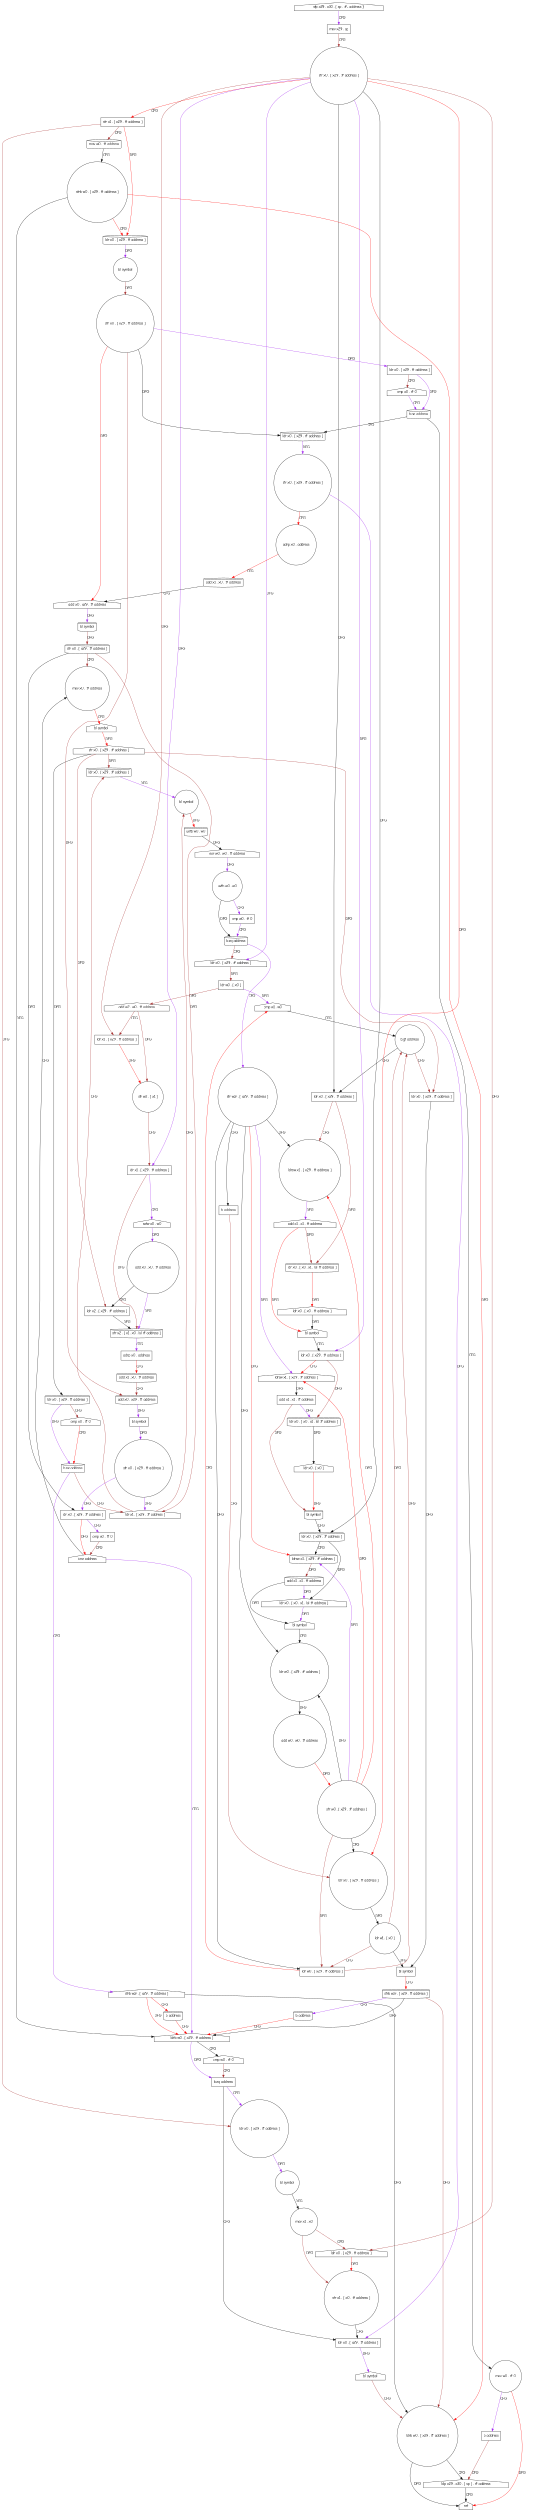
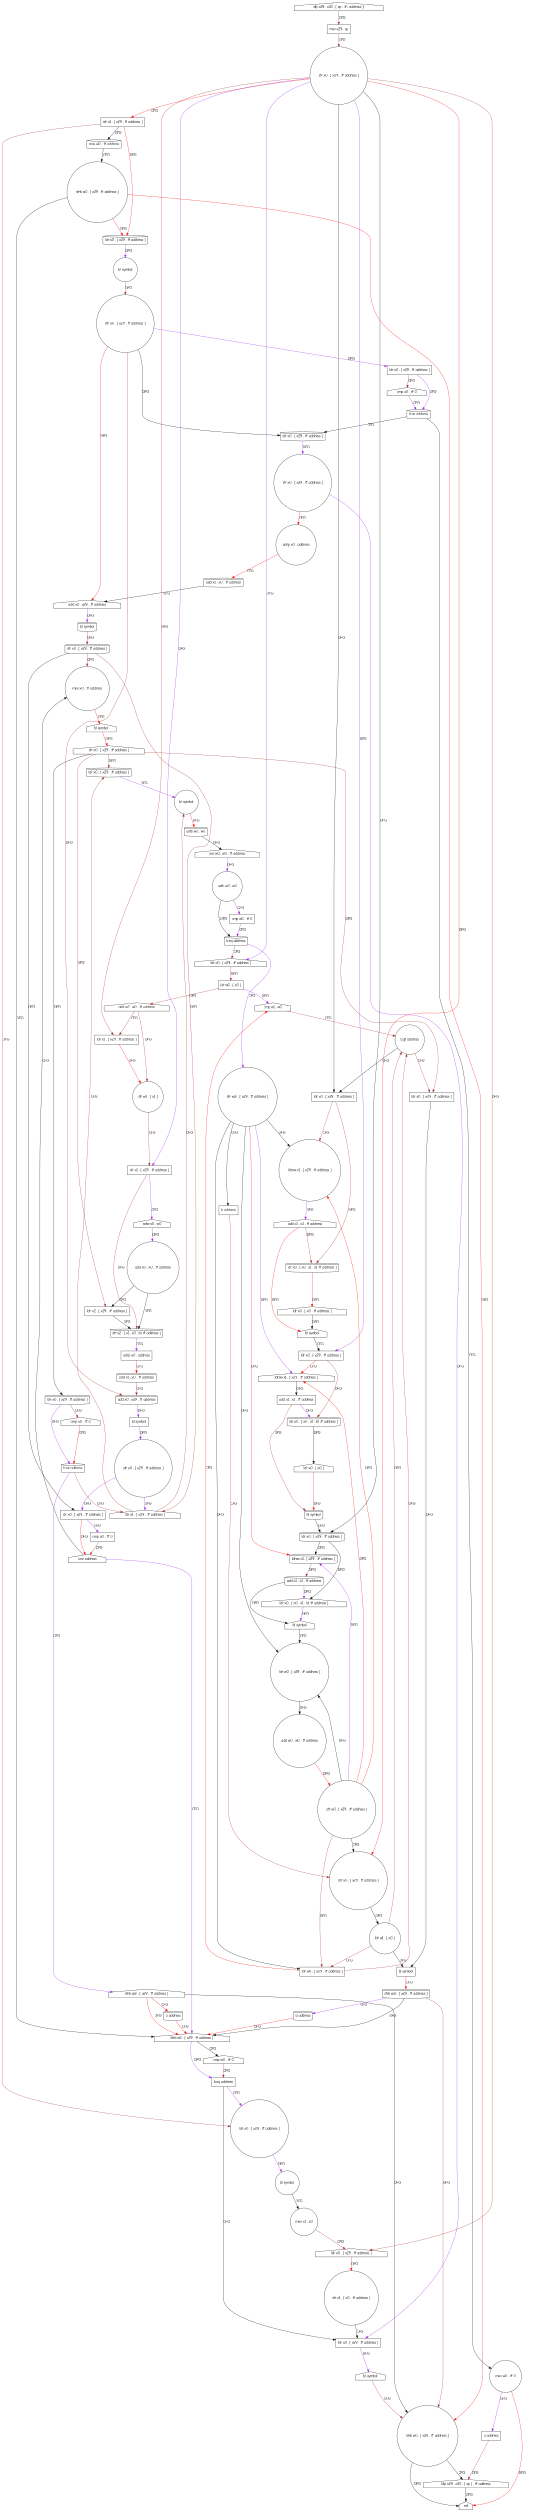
(339, 16) -> (339, 16)
(114, 132) -> (114, 132)
(340, 1023) -> (340, 1023)
(144, 1310) -> (144, 1310)
(308, 2262) -> none
